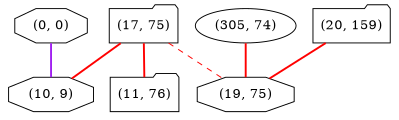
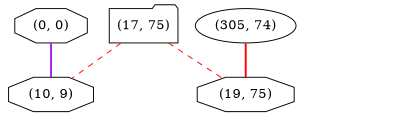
(352, 26) -> none
(96, 61) -> (96, 61)
(145, 94) -> none
